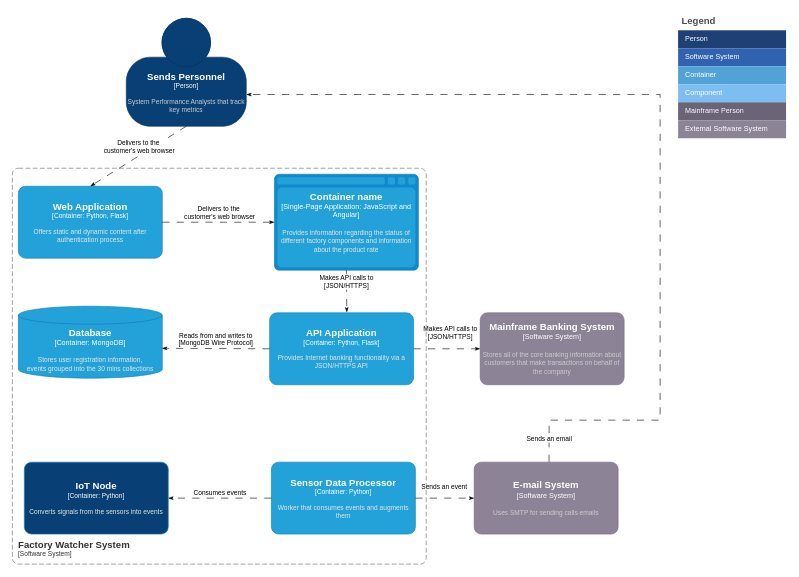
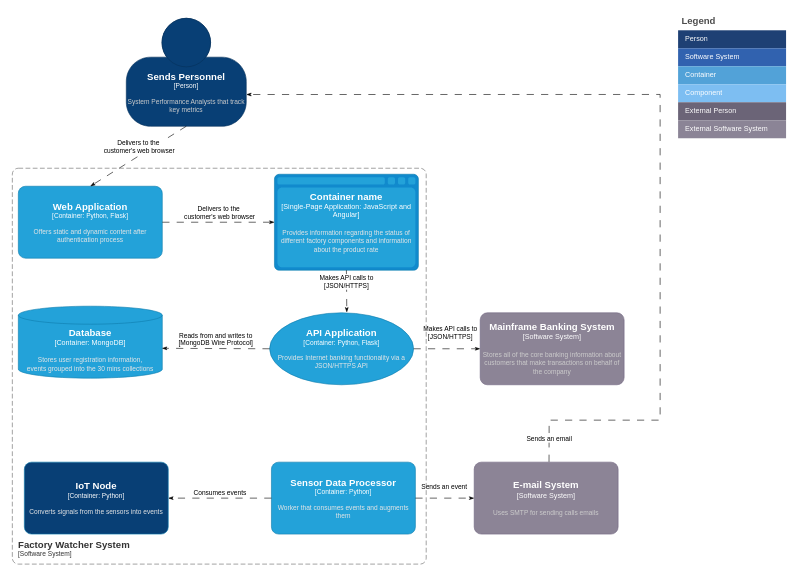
(716, 111) -> (714, 111)
(342, 349) -> (342, 349)
